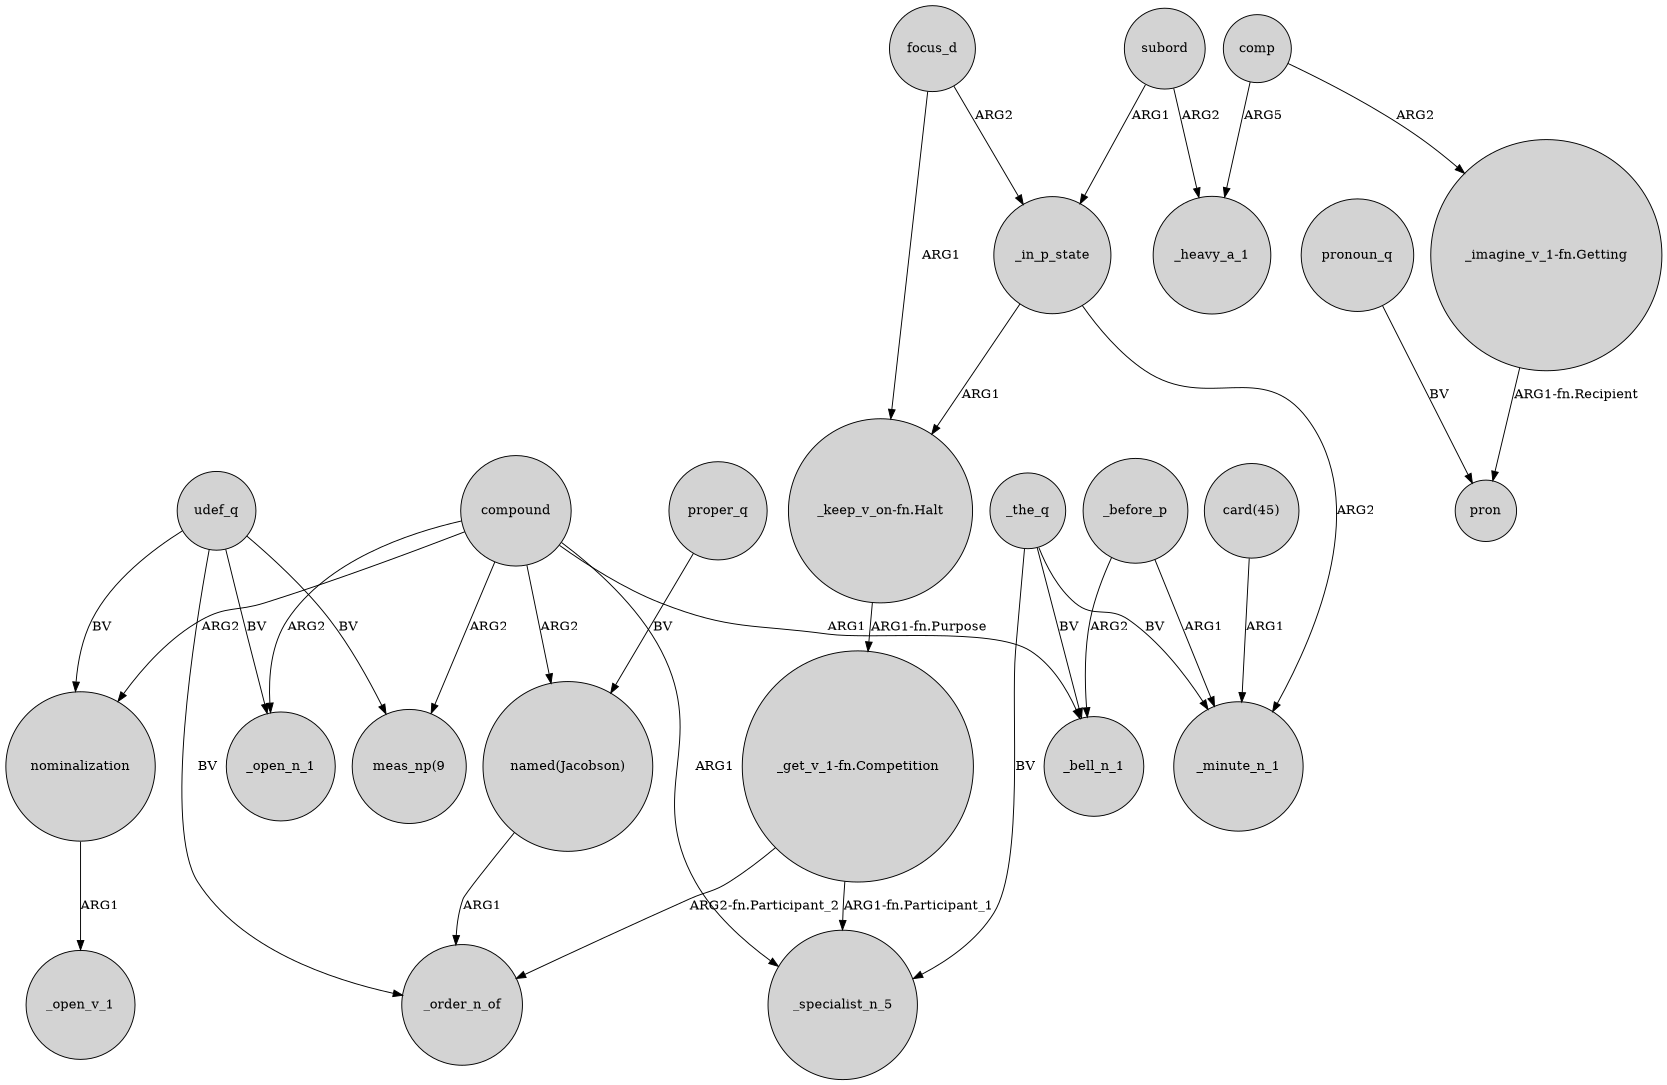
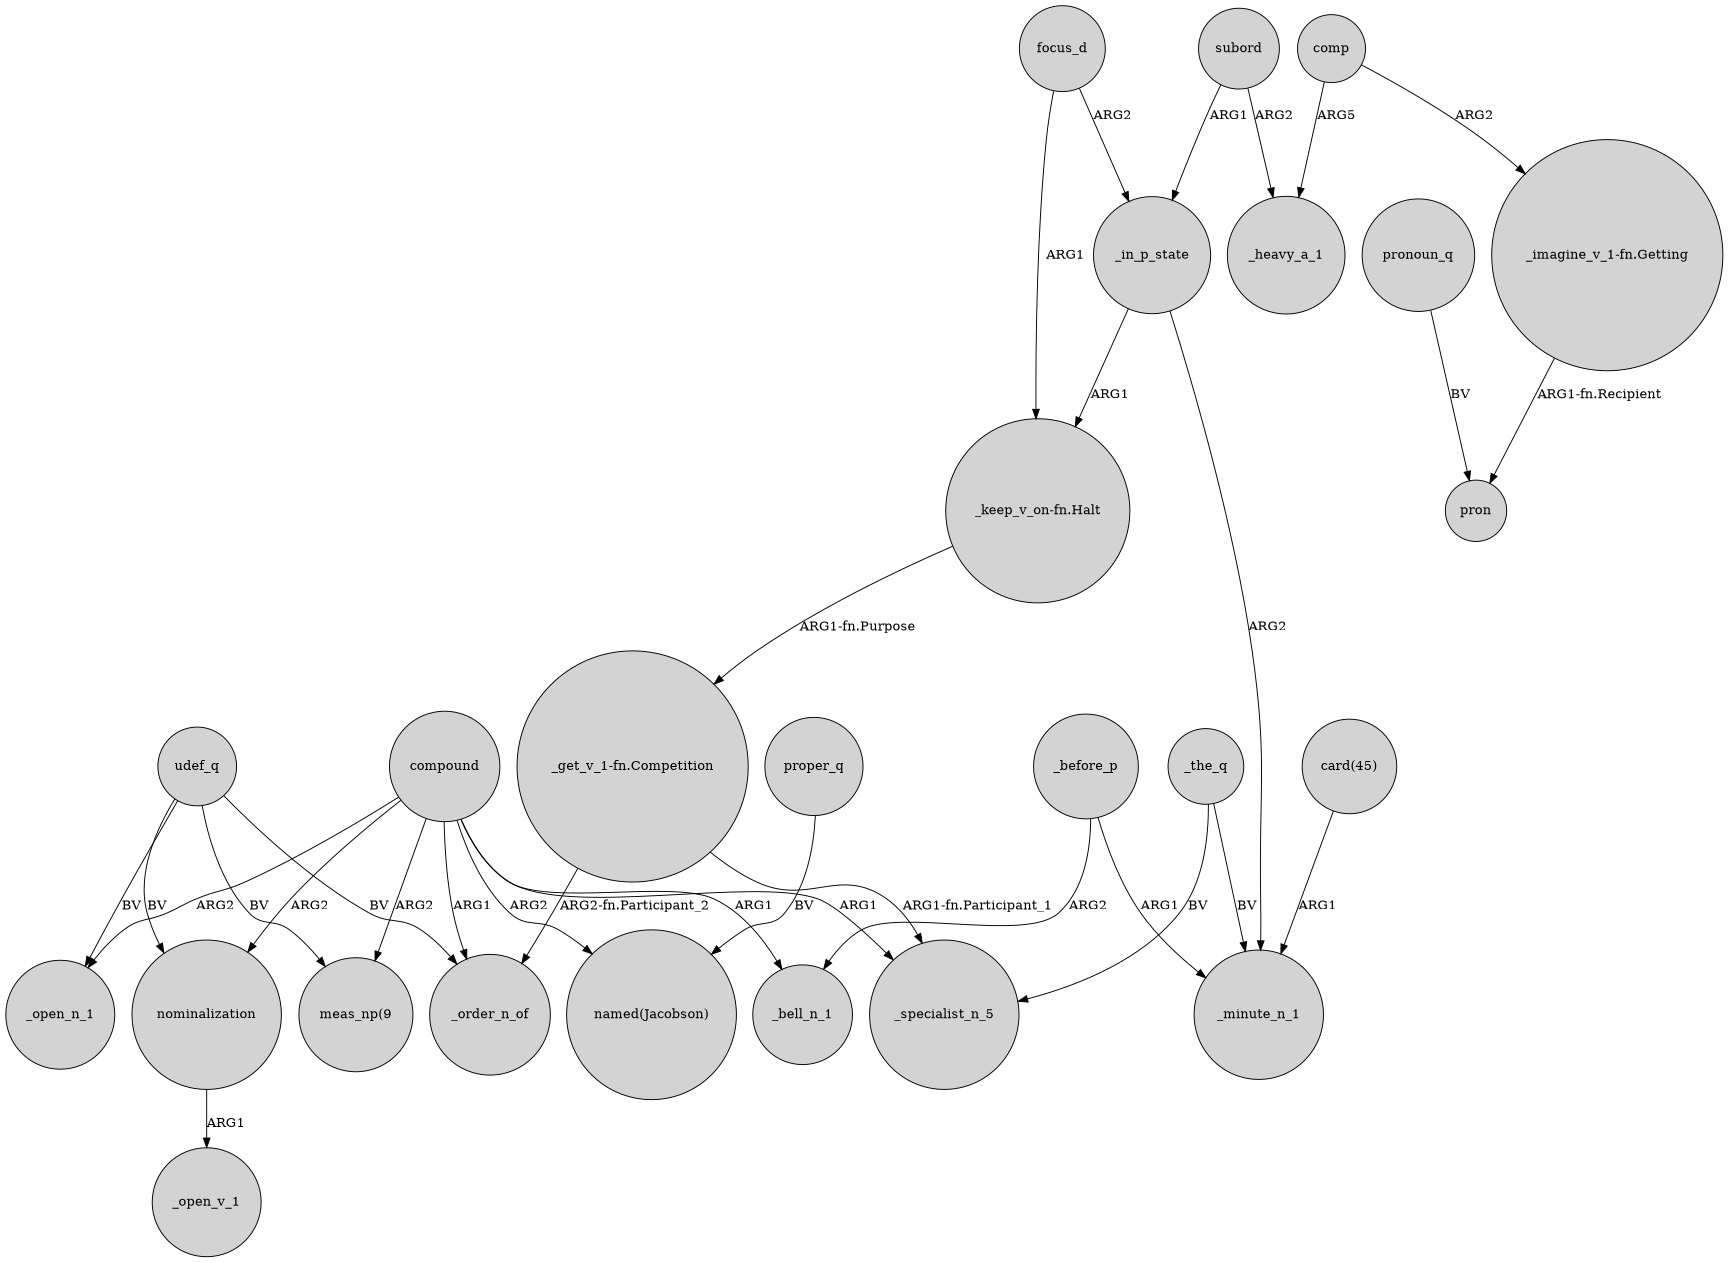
(1058, 628) -> none
(477, 880) -> (449, 887)
